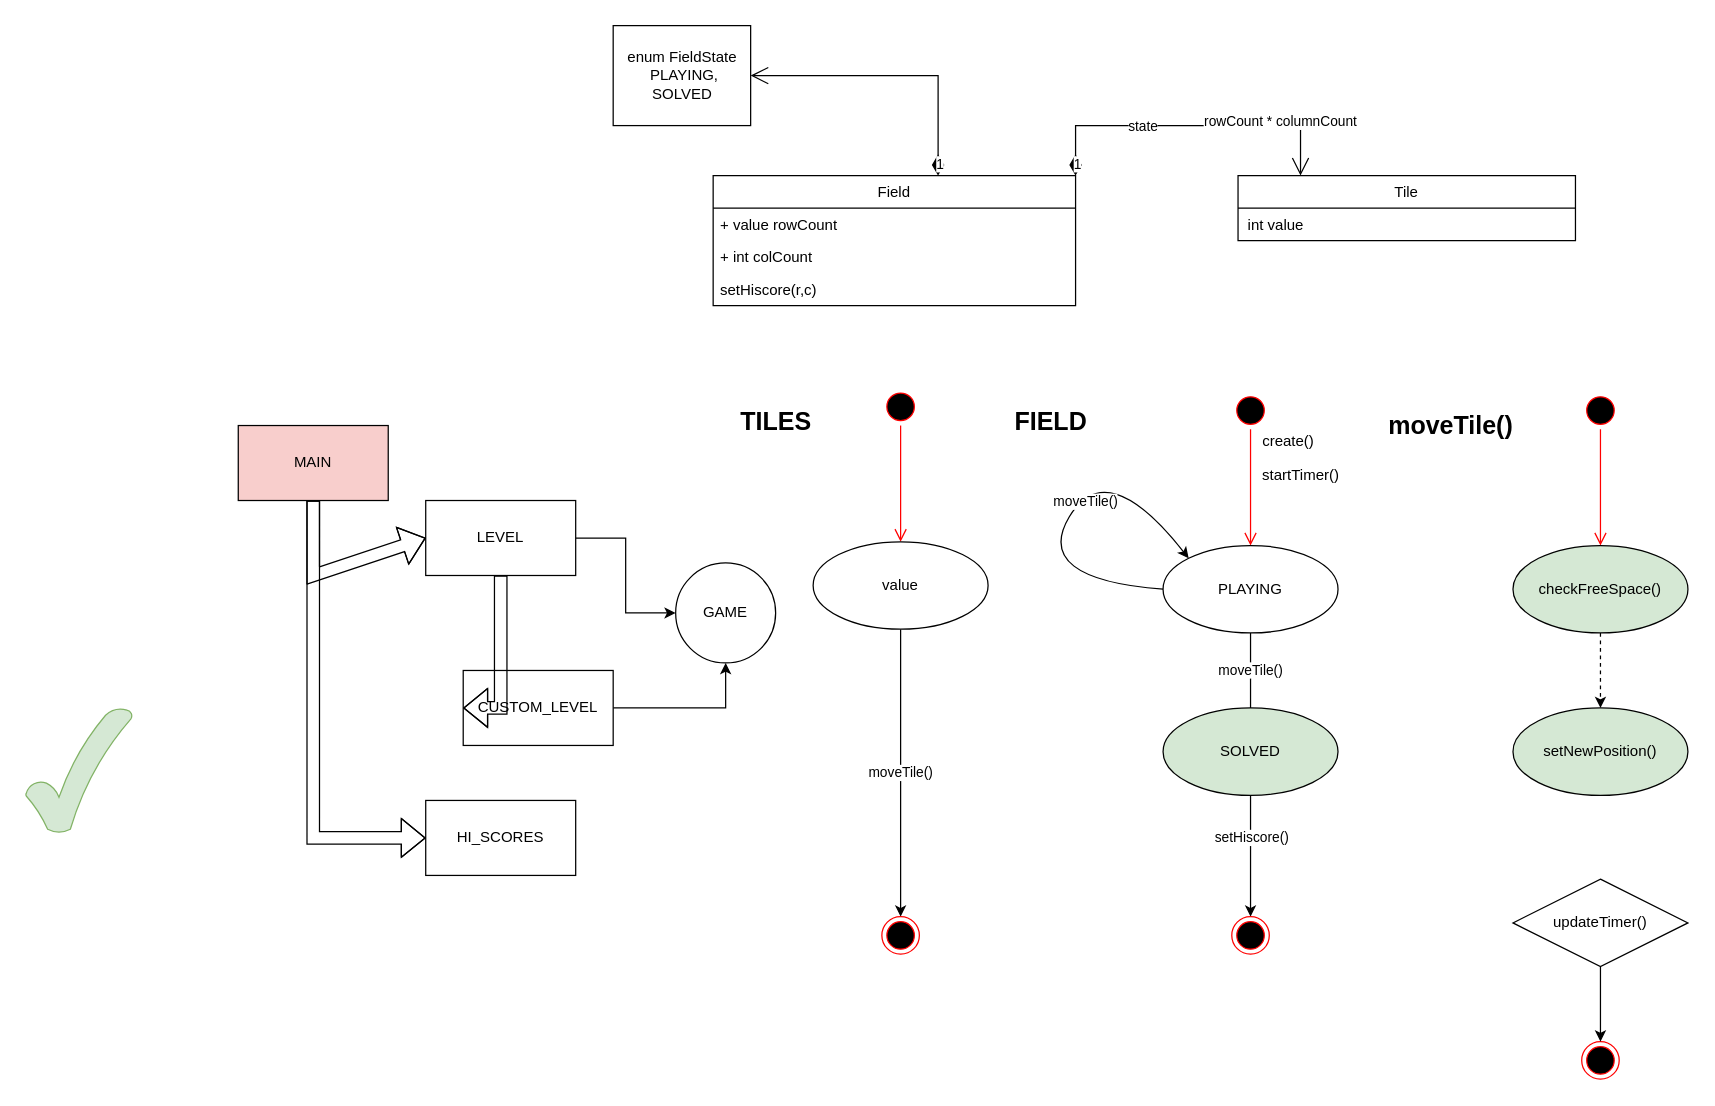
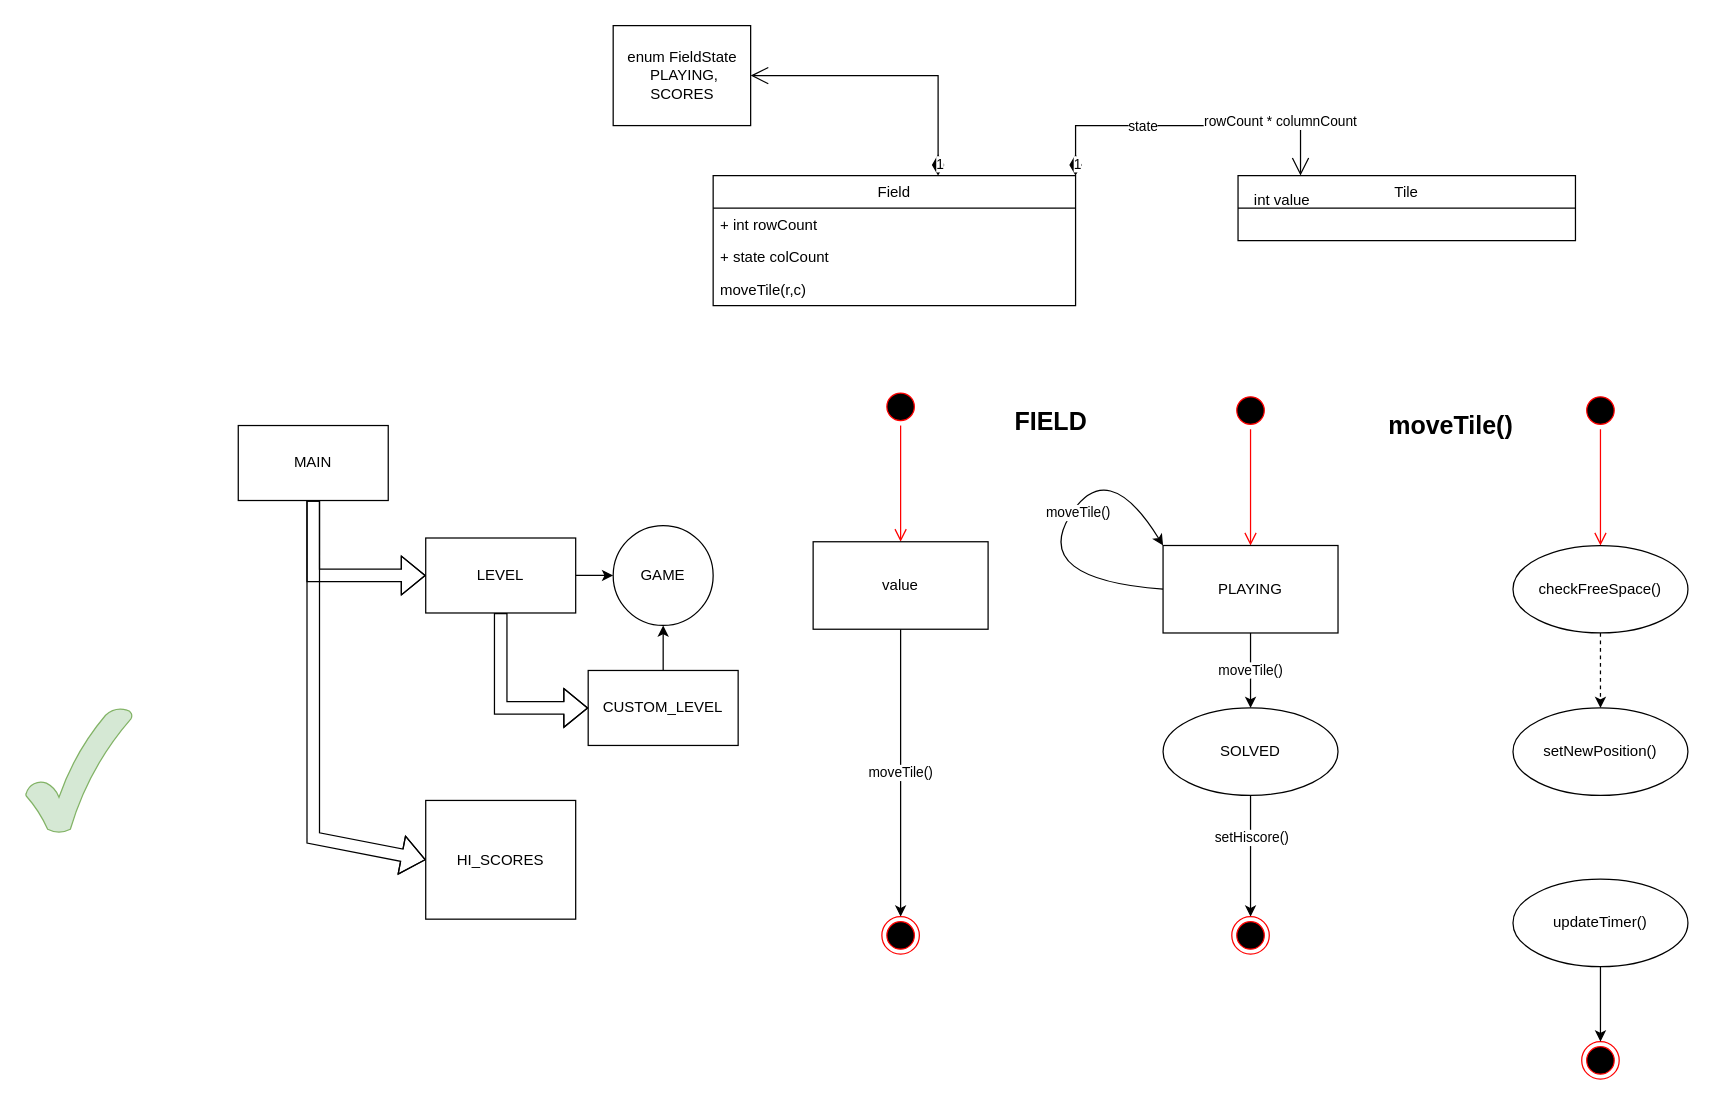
(683, 76) -> (683, 76)
(781, 225) -> (773, 225)
(1276, 226) -> (1282, 201)
(771, 258) -> (781, 258)
(779, 290) -> (769, 290)
(776, 421) -> none
(1288, 442) -> none
(313, 463) -> (313, 463)
(1301, 476) -> none
(501, 538) -> (501, 576)
(901, 586) -> (901, 586)
(1251, 589) -> (1251, 589)
(1601, 589) -> (1601, 589)
(726, 613) -> (663, 576)
(1251, 701) -> (1251, 698)
(538, 708) -> (663, 708)
(1251, 752) -> (1251, 752)
(1601, 752) -> (1601, 752)
(501, 838) -> (501, 860)
(1601, 923) -> (1601, 923)
